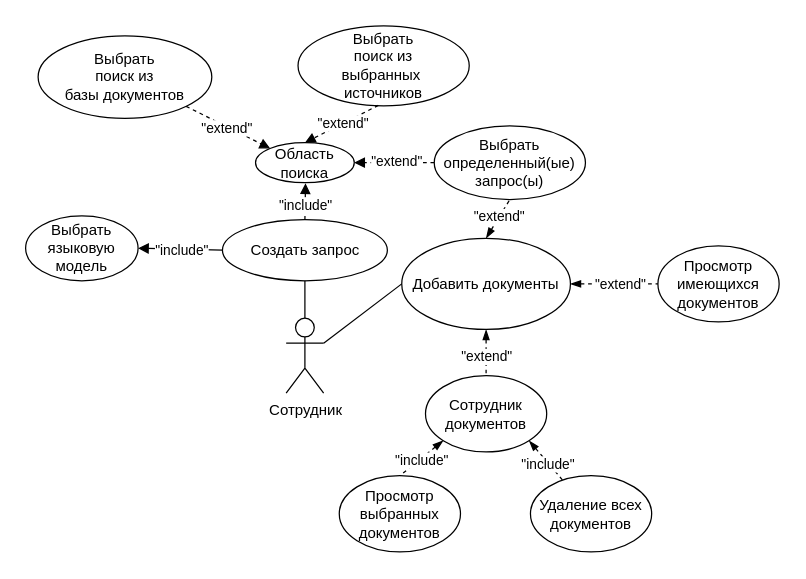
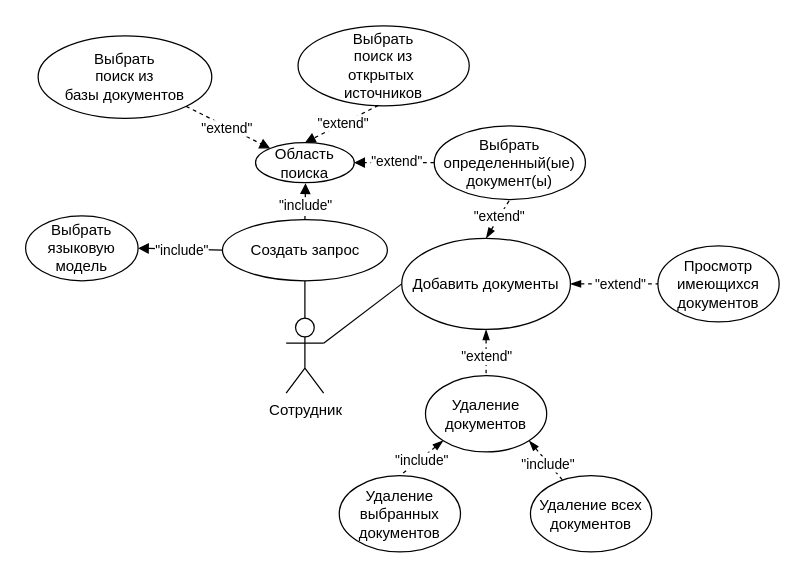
(384, 66) -> (384, 66)
(510, 163) -> (510, 163)
(486, 414) -> (486, 414)
(400, 514) -> (400, 514)
